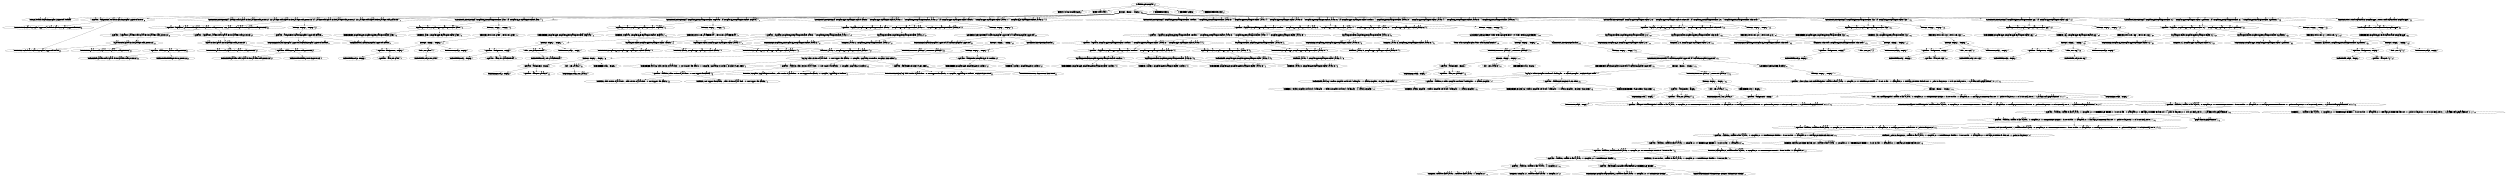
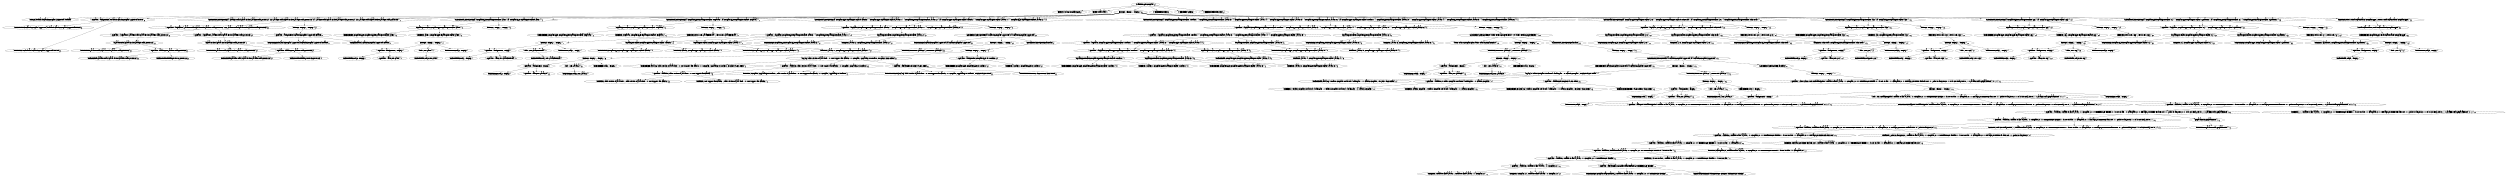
(499, 35) -> none
(87, 47) -> (151, 47)
none -> (1831, 58)
none -> (1866, 58)
none -> (2040, 58)
(2382, 58) -> none
none -> (1492, 74)
none -> (2213, 128)
